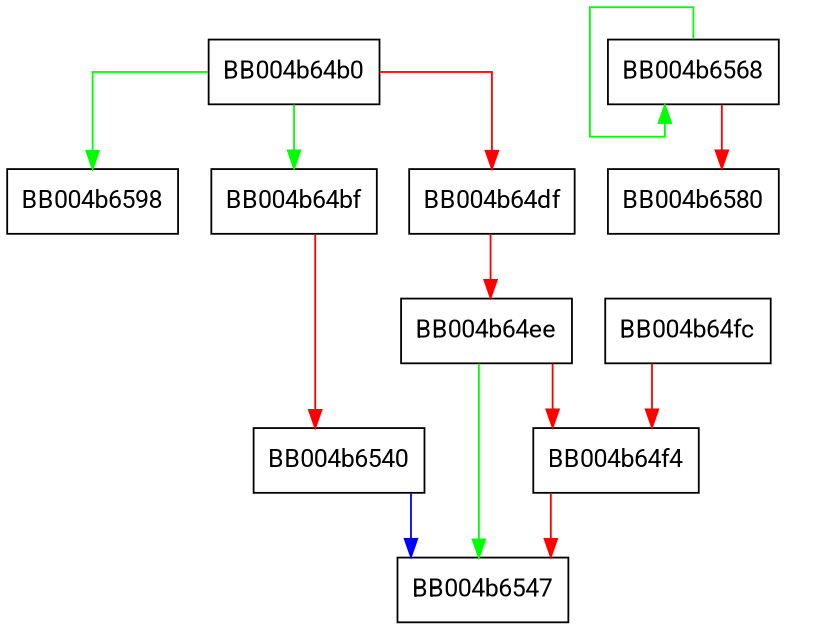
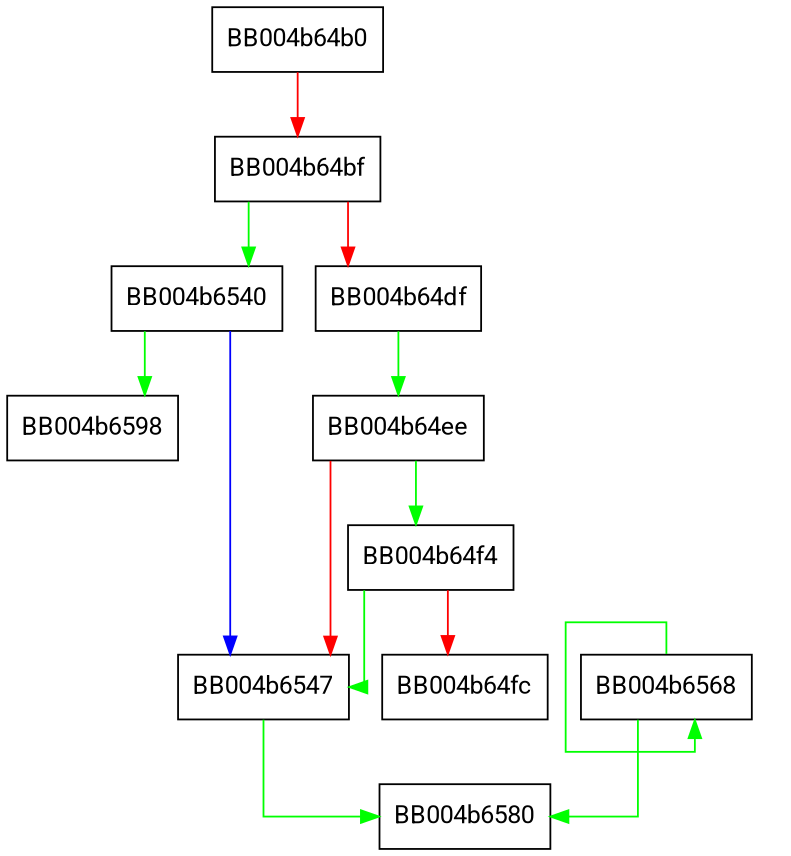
(111, 72) -> (145, 354)
(475, 72) -> (348, 225)
(294, 127) -> (298, 95)
(722, 127) -> (638, 803)
(491, 257) -> (398, 354)
(315, 322) -> (249, 225)
(553, 386) -> (416, 484)
(652, 386) -> (448, 613)
(479, 452) -> (330, 549)
(551, 516) -> (364, 639)
none -> (264, 817)
